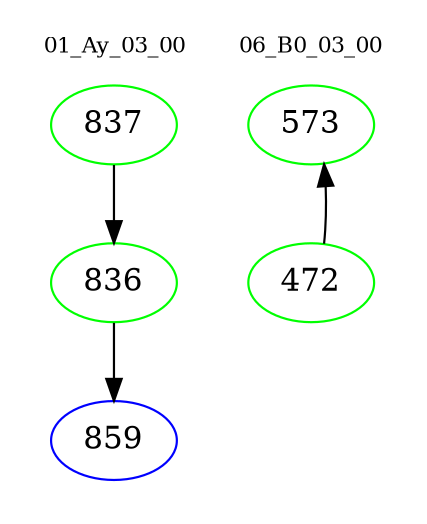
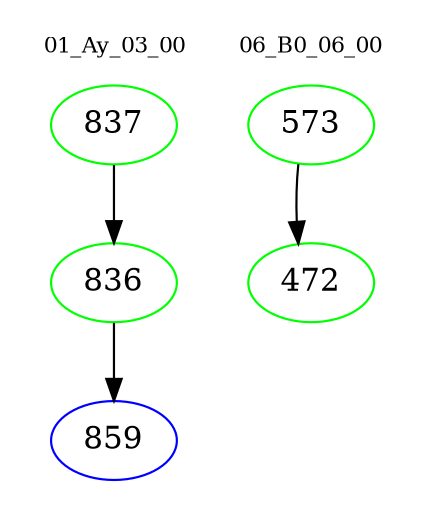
(311, 47) -> (311, 47)
(326, 215) -> (297, 193)
